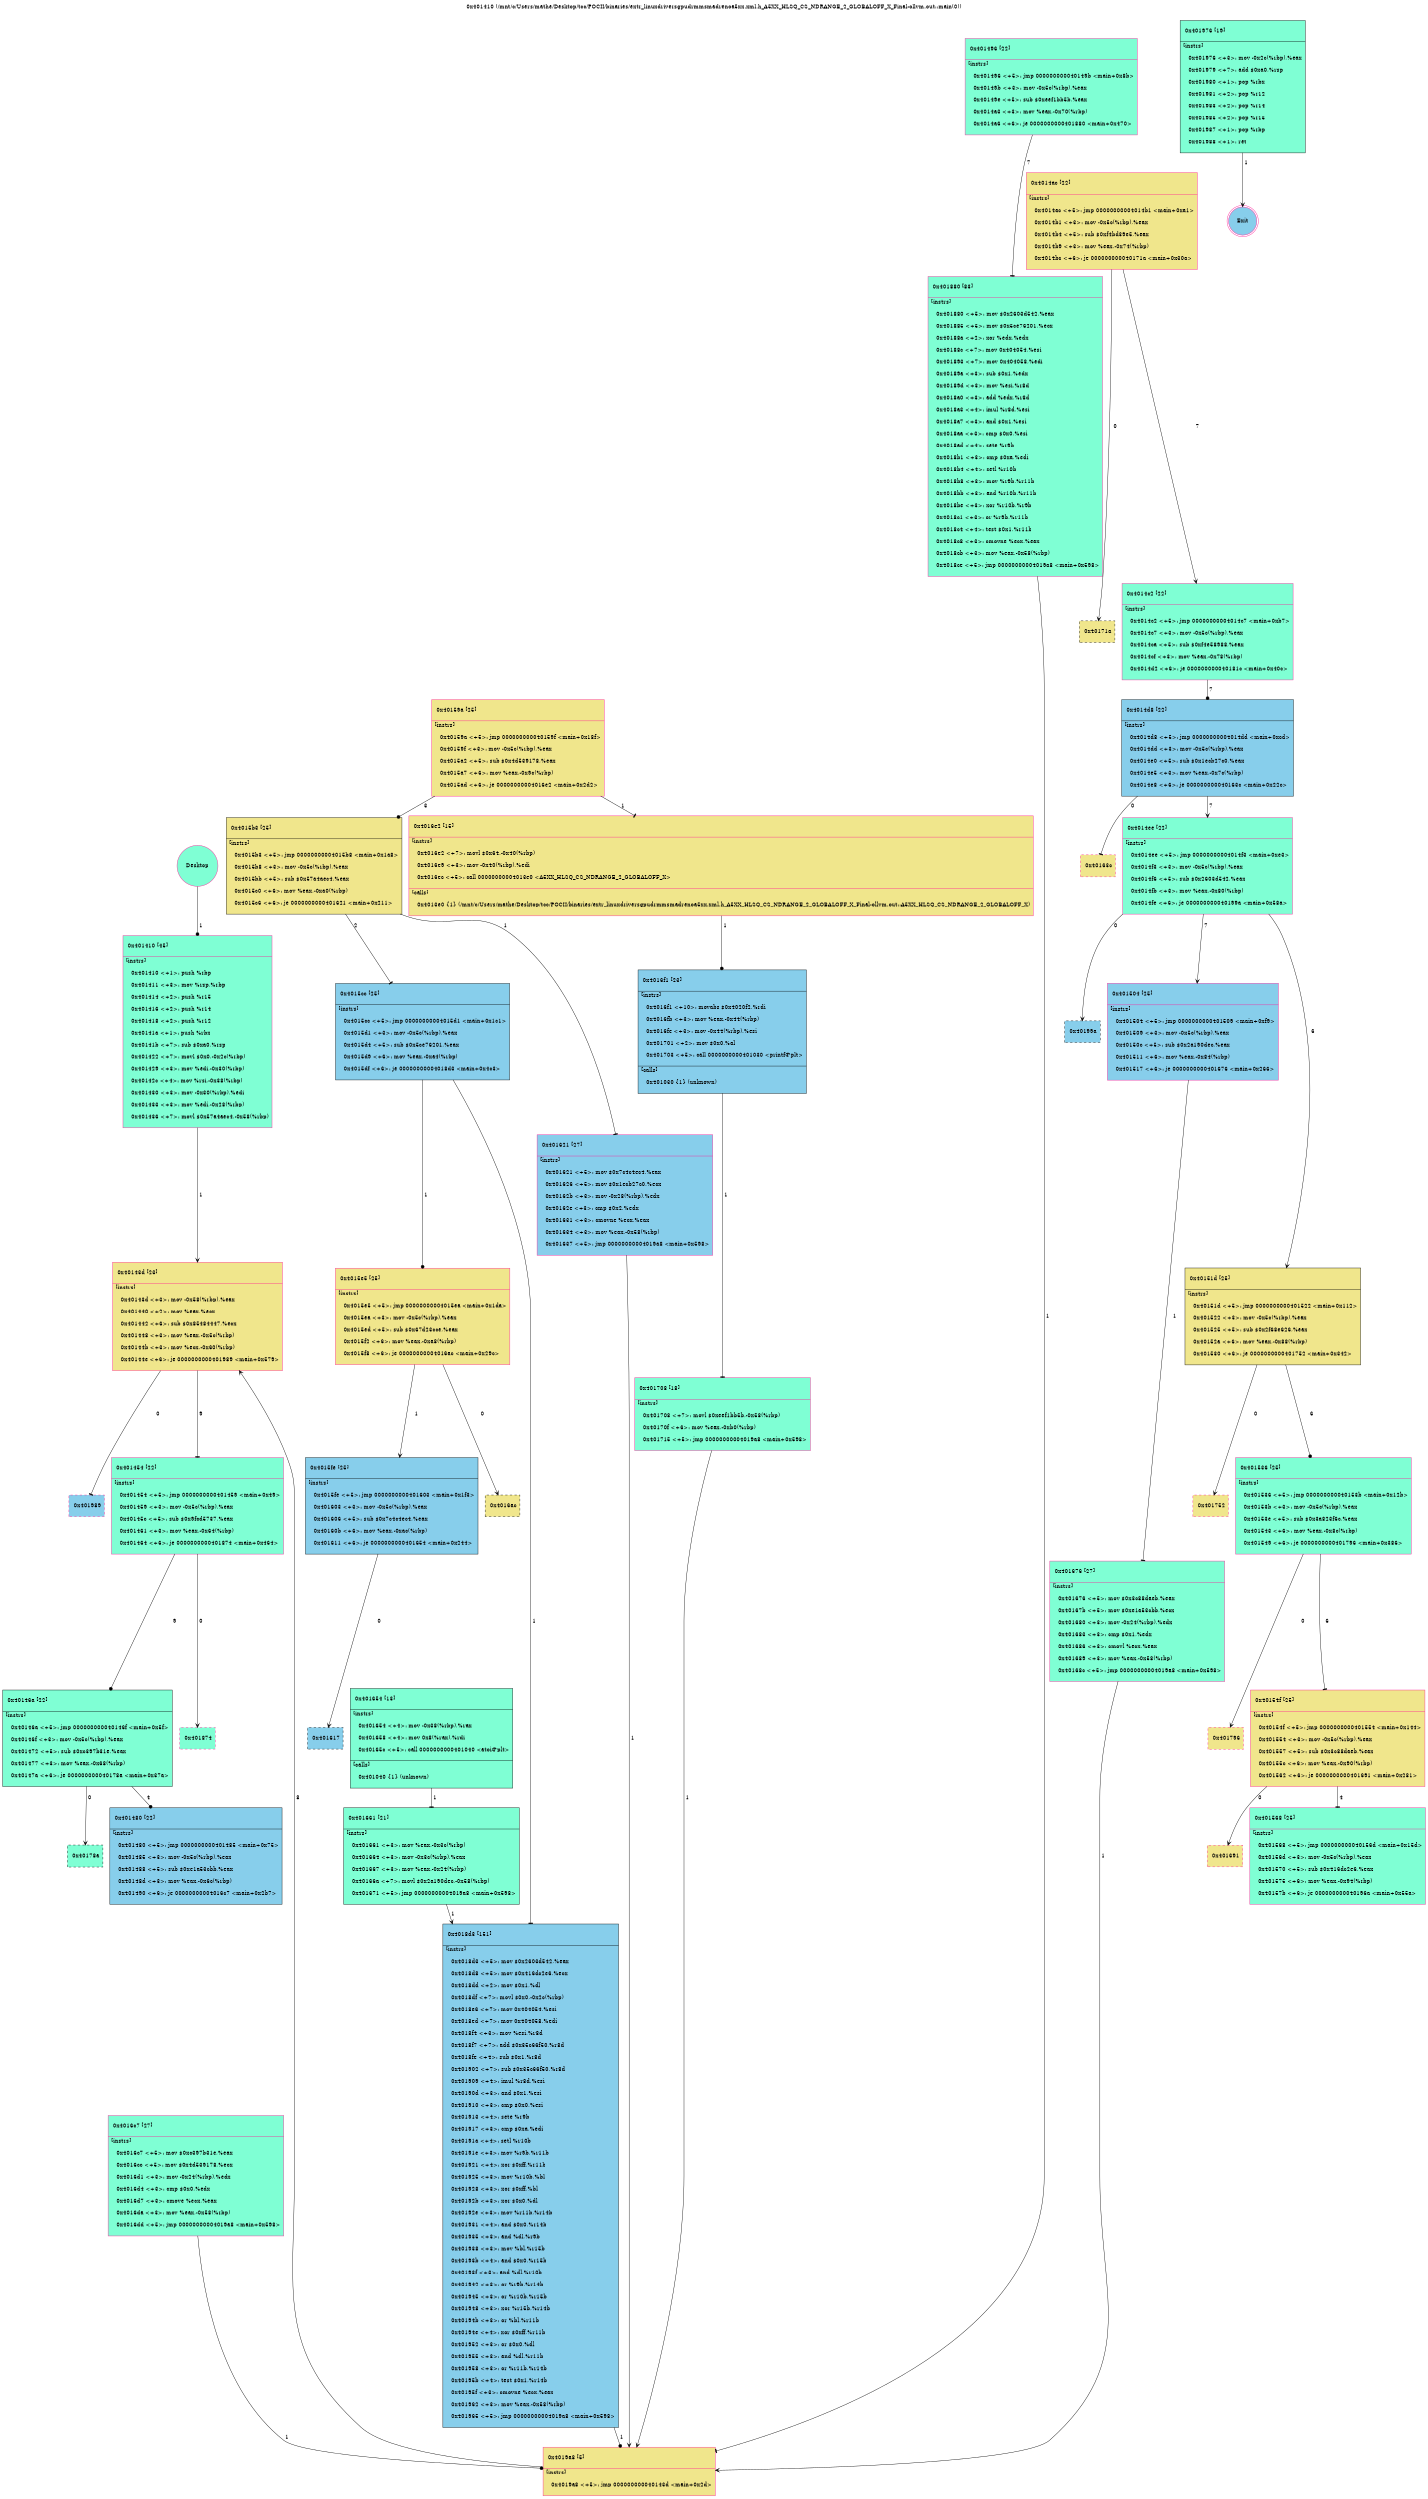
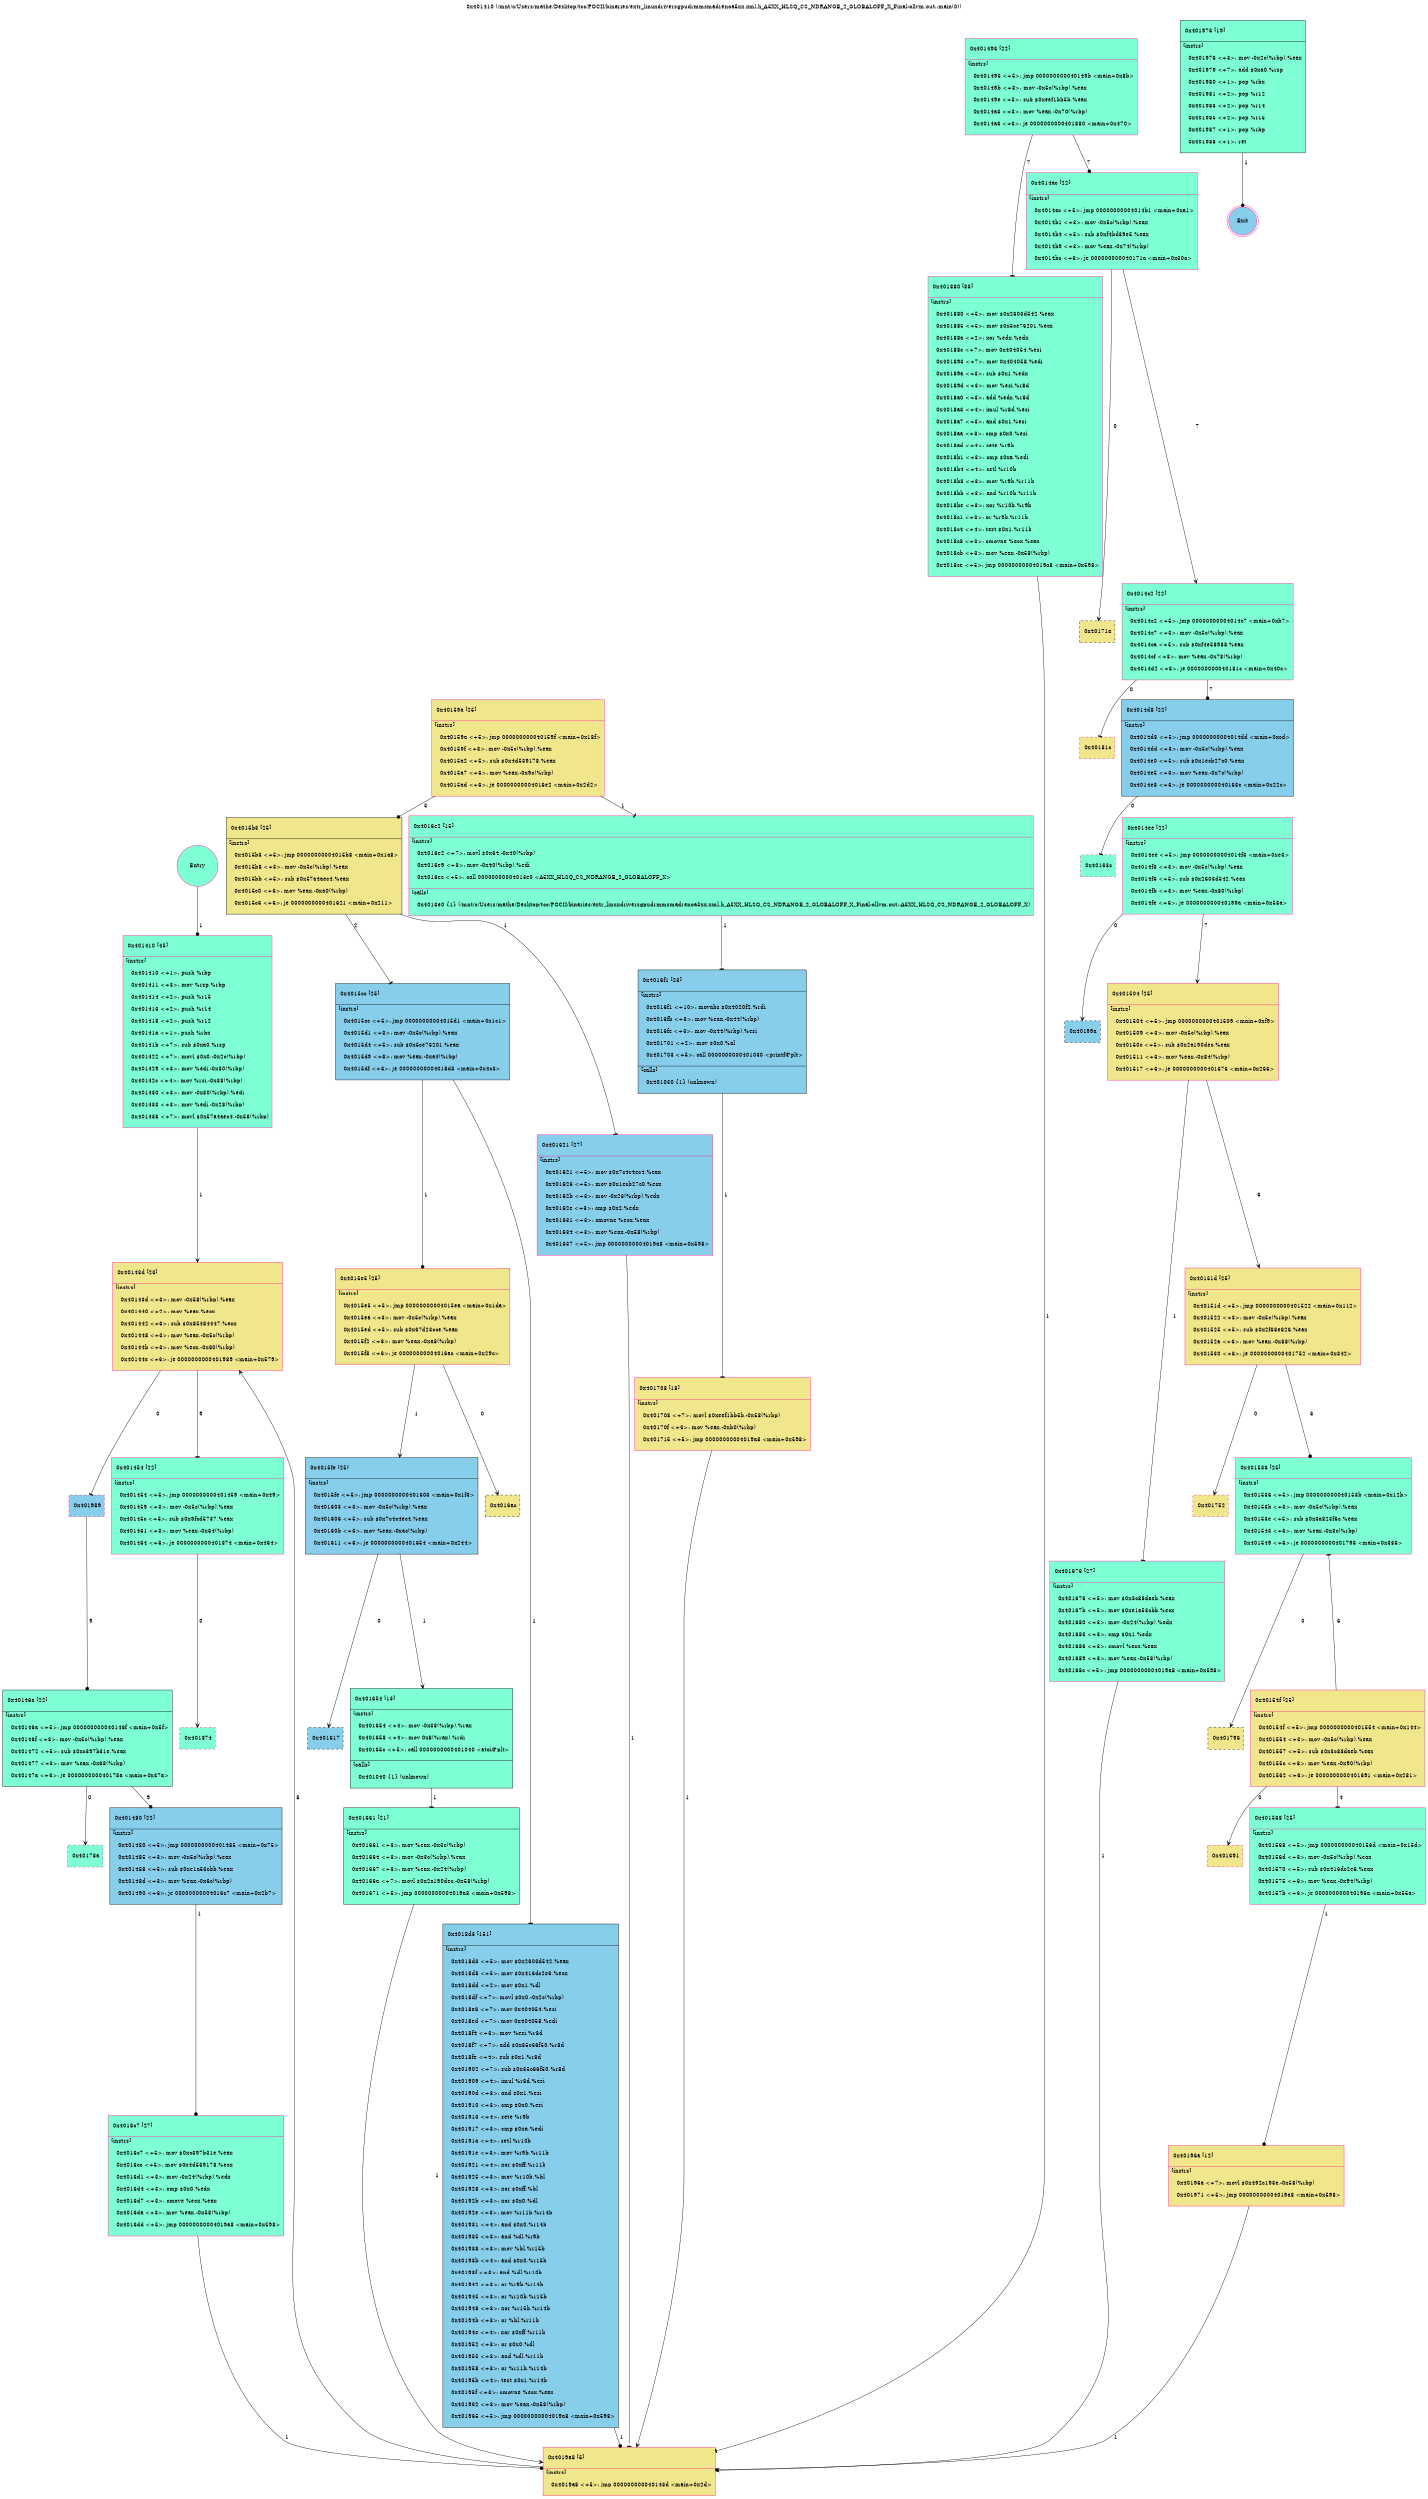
none -> (1081, 152)
(1243, 178) -> (1243, 178)
(1112, 221) -> (1112, 221)
none -> (1097, 748)
(1208, 805) -> none
(197, 866) -> (197, 866)
(721, 866) -> (721, 866)
(1098, 866) -> (1098, 866)
(722, 941) -> (722, 941)
(1193, 1032) -> (1193, 1032)
(1309, 1086) -> (1232, 1172)
(1273, 1316) -> (1273, 1316)
(723, 1414) -> (723, 1414)
none -> (411, 1619)
(143, 1621) -> (87, 1602)
(1320, 1621) -> (1333, 1623)
(1226, 1738) -> (1226, 1738)
(148, 1798) -> (148, 1798)
(629, 1849) -> (629, 1849)
(85, 1856) -> (85, 1856)
(449, 1912) -> (364, 2227)
none -> (196, 2008)
none -> (1256, 2176)
